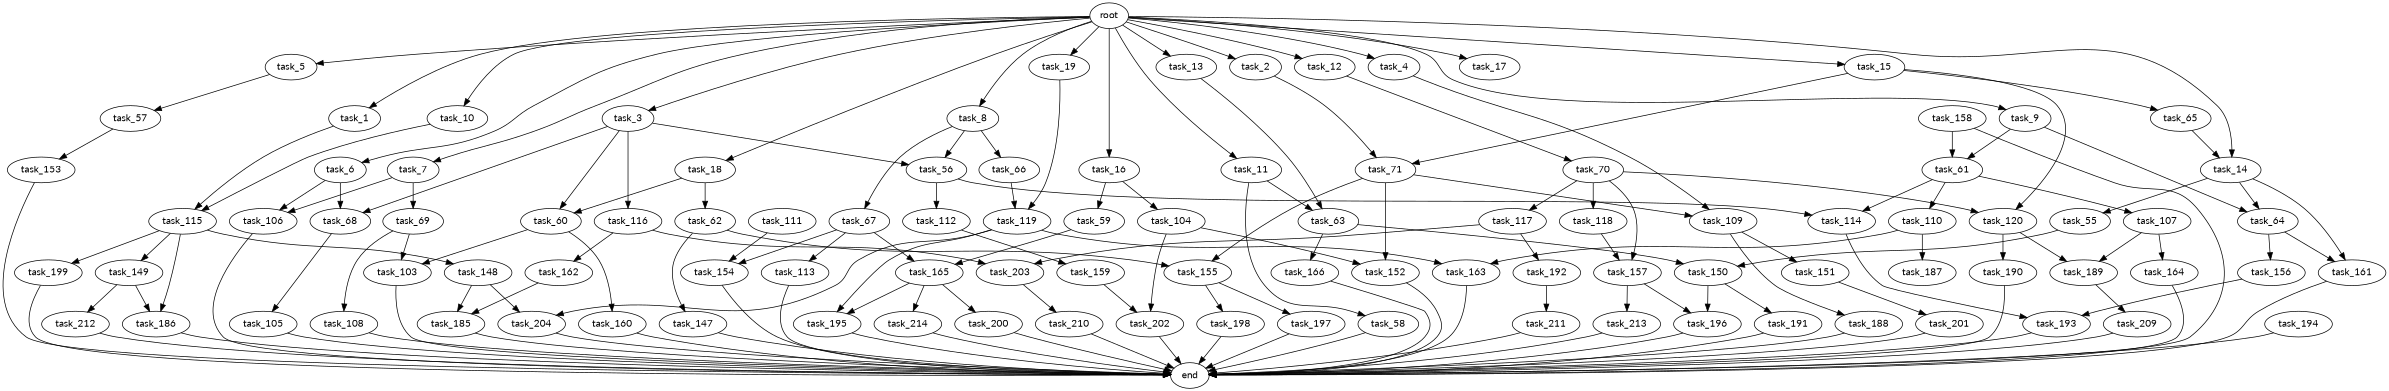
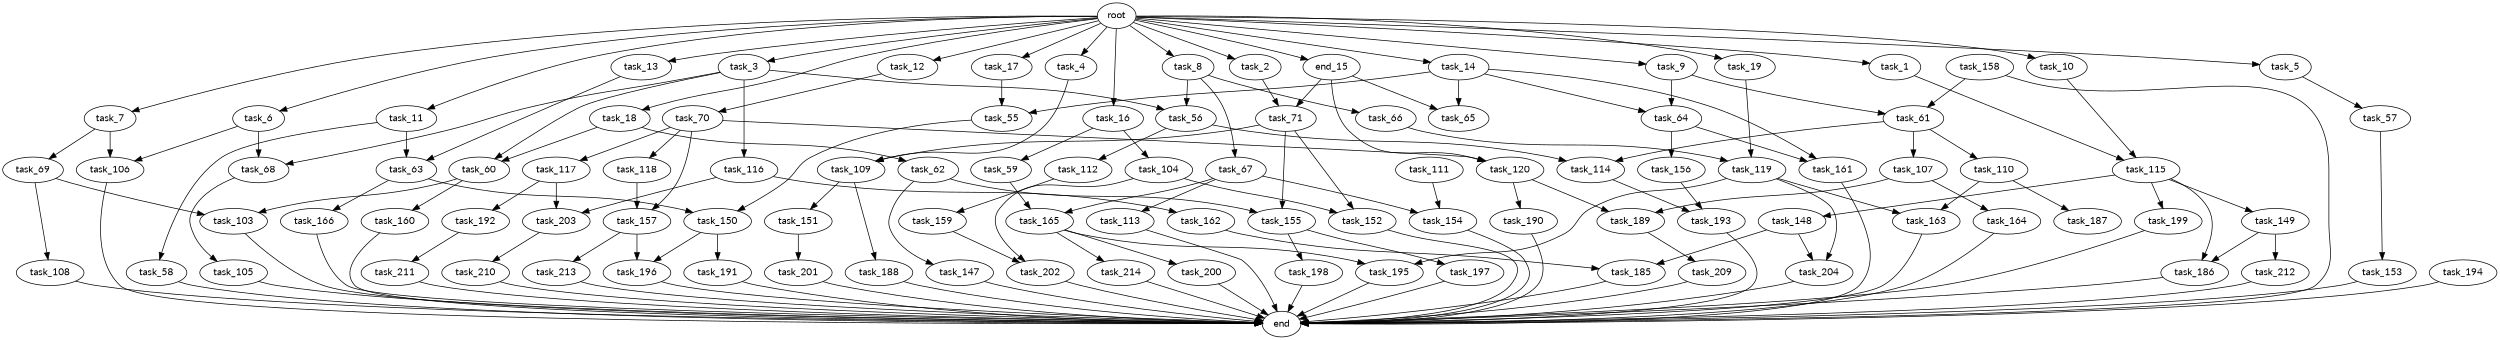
(1874, 67) -> (1332, 67)
none -> (1002, 92)
(2203, 142) -> (1459, 89)
